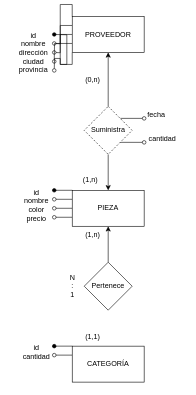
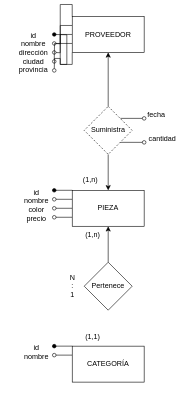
(93, 80) -> none
(37, 353) -> (37, 353)
